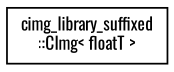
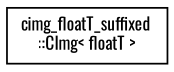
(87, 36) -> (87, 36)
